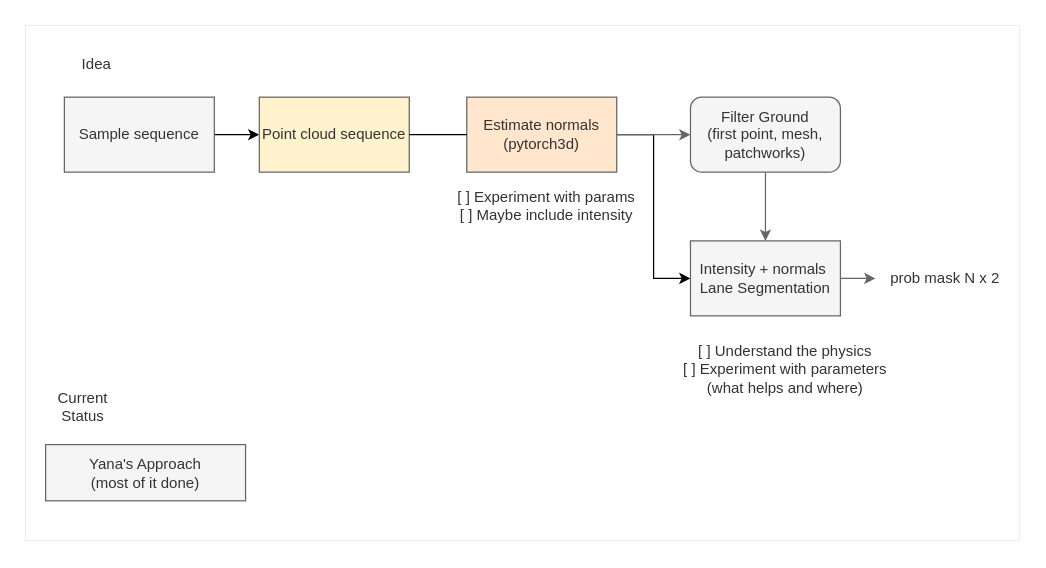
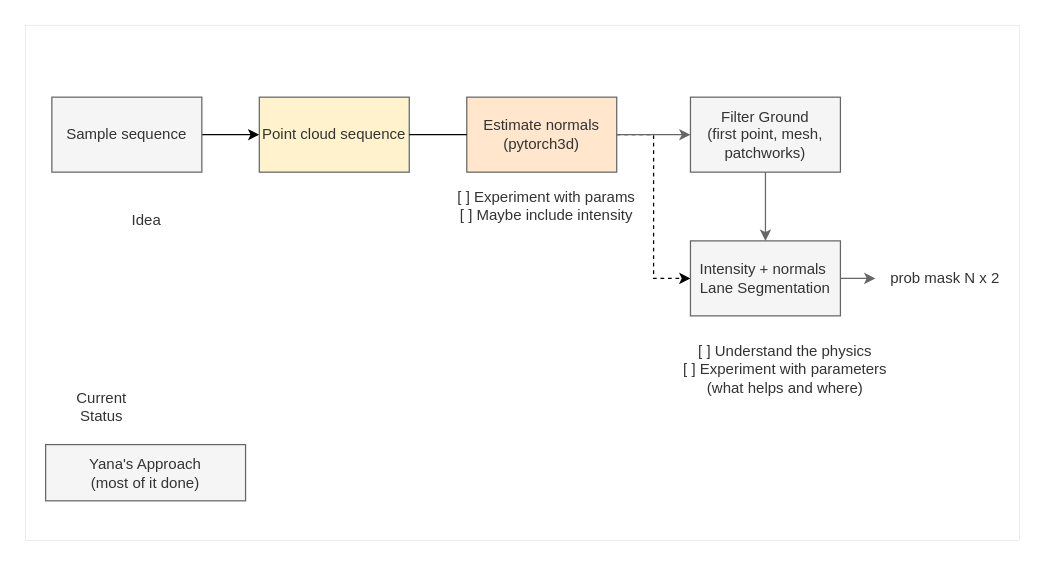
(97, 64) -> (147, 221)
(139, 134) -> (127, 134)
(766, 134) -> (766, 134)
(654, 222) -> (654, 222)
(83, 407) -> (102, 407)
